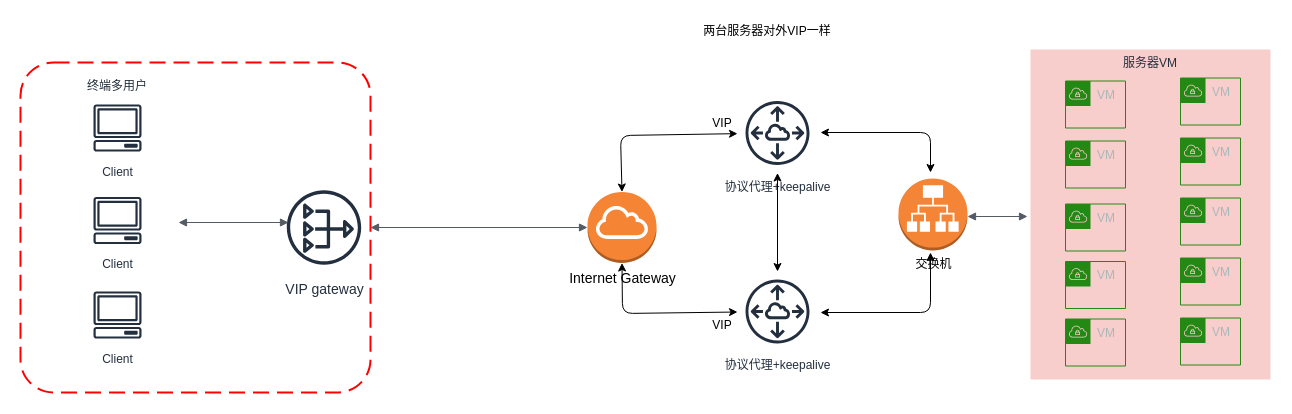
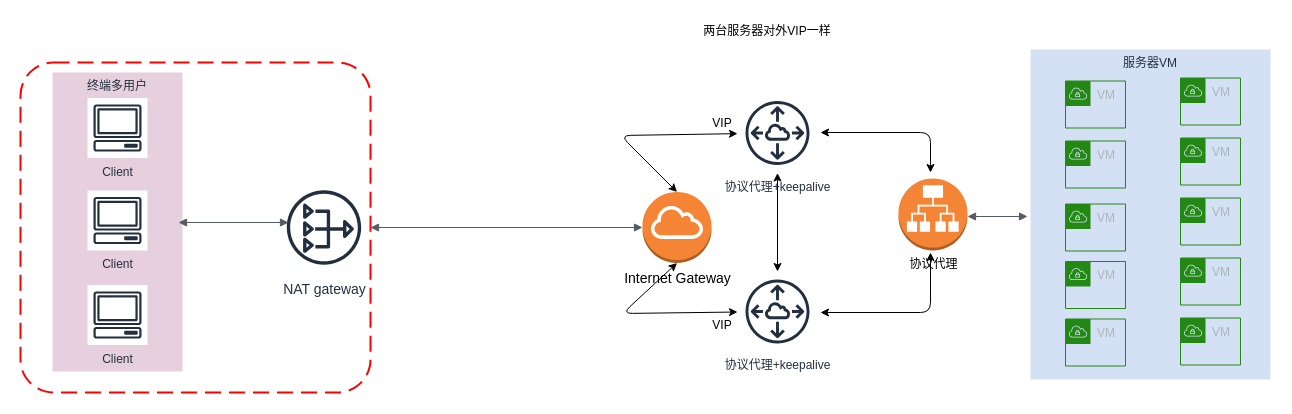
(117, 86) -> (117, 86)
(1151, 215) -> (1151, 215)
(622, 228) -> (677, 228)
(934, 265) -> (934, 265)
(325, 289) -> (325, 289)
